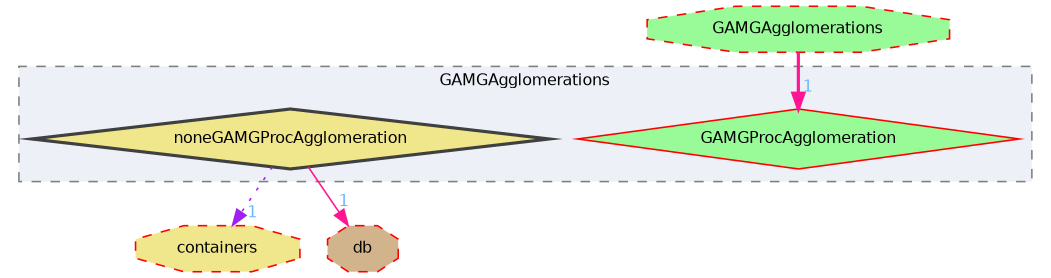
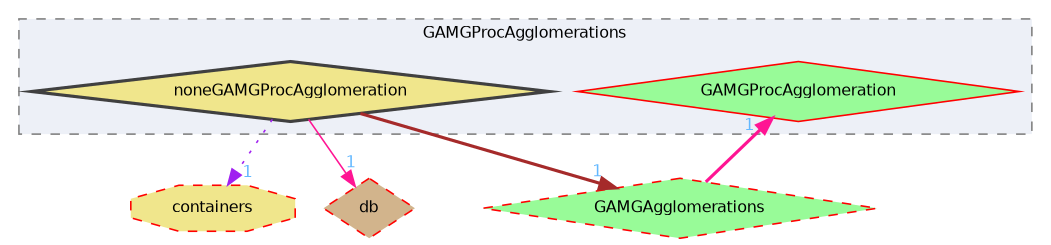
(798, 29) -> (680, 208)
(525, 81) -> (525, 34)
none -> (480, 148)
(363, 249) -> (369, 208)
